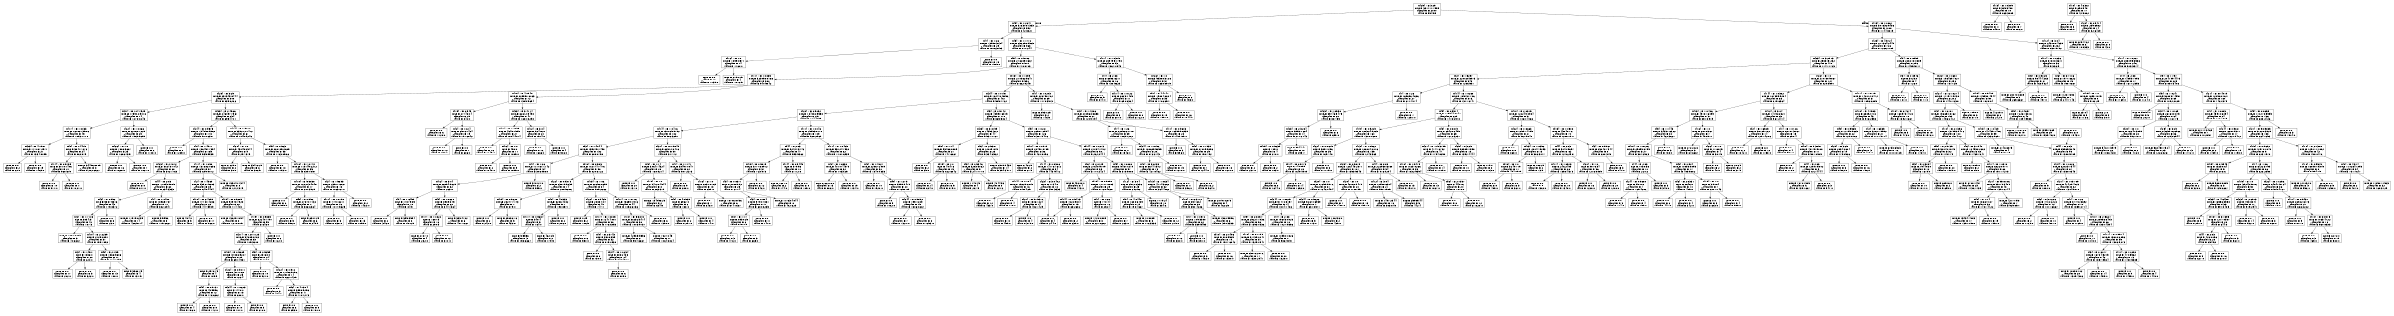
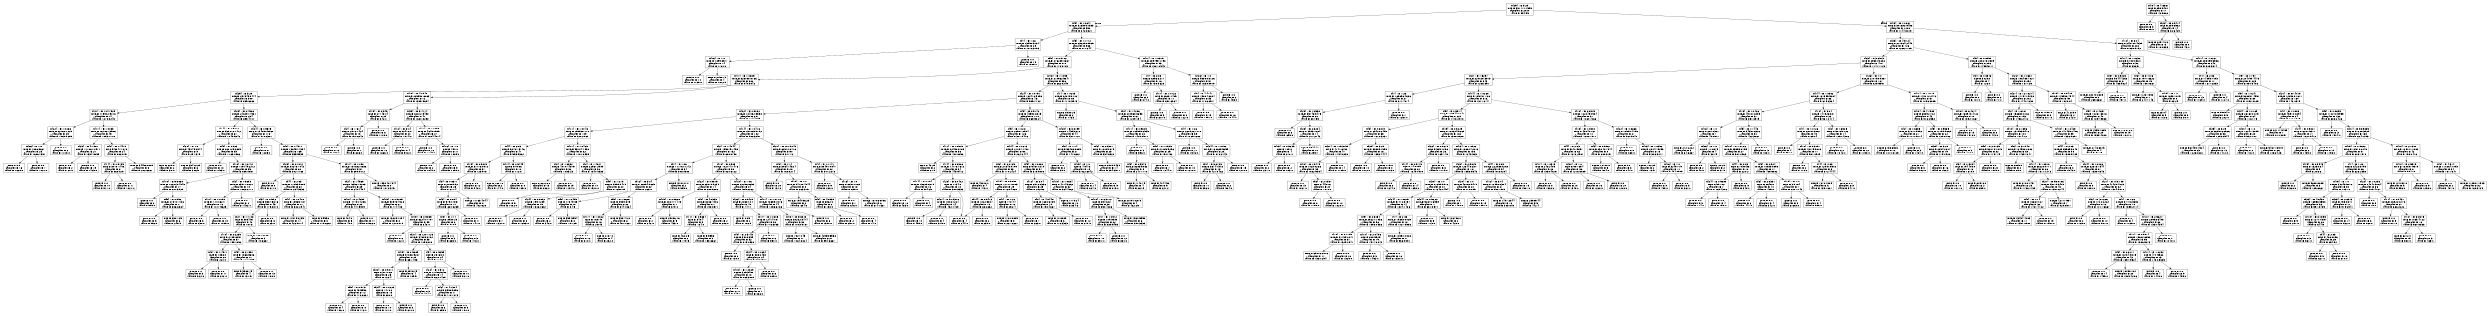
(709, 80) -> (693, 80)
(2068, 140) -> (2066, 159)
(981, 158) -> (1137, 158)
none -> (1601, 168)
(1971, 168) -> (2014, 168)
(1537, 186) -> (1545, 186)
none -> (750, 264)
(209, 281) -> (371, 282)
